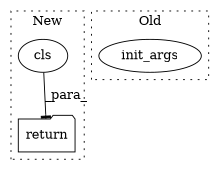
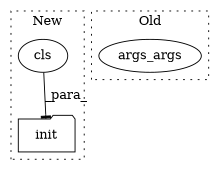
(150, 56) -> (150, 56)
(47, 135) -> (47, 135)
